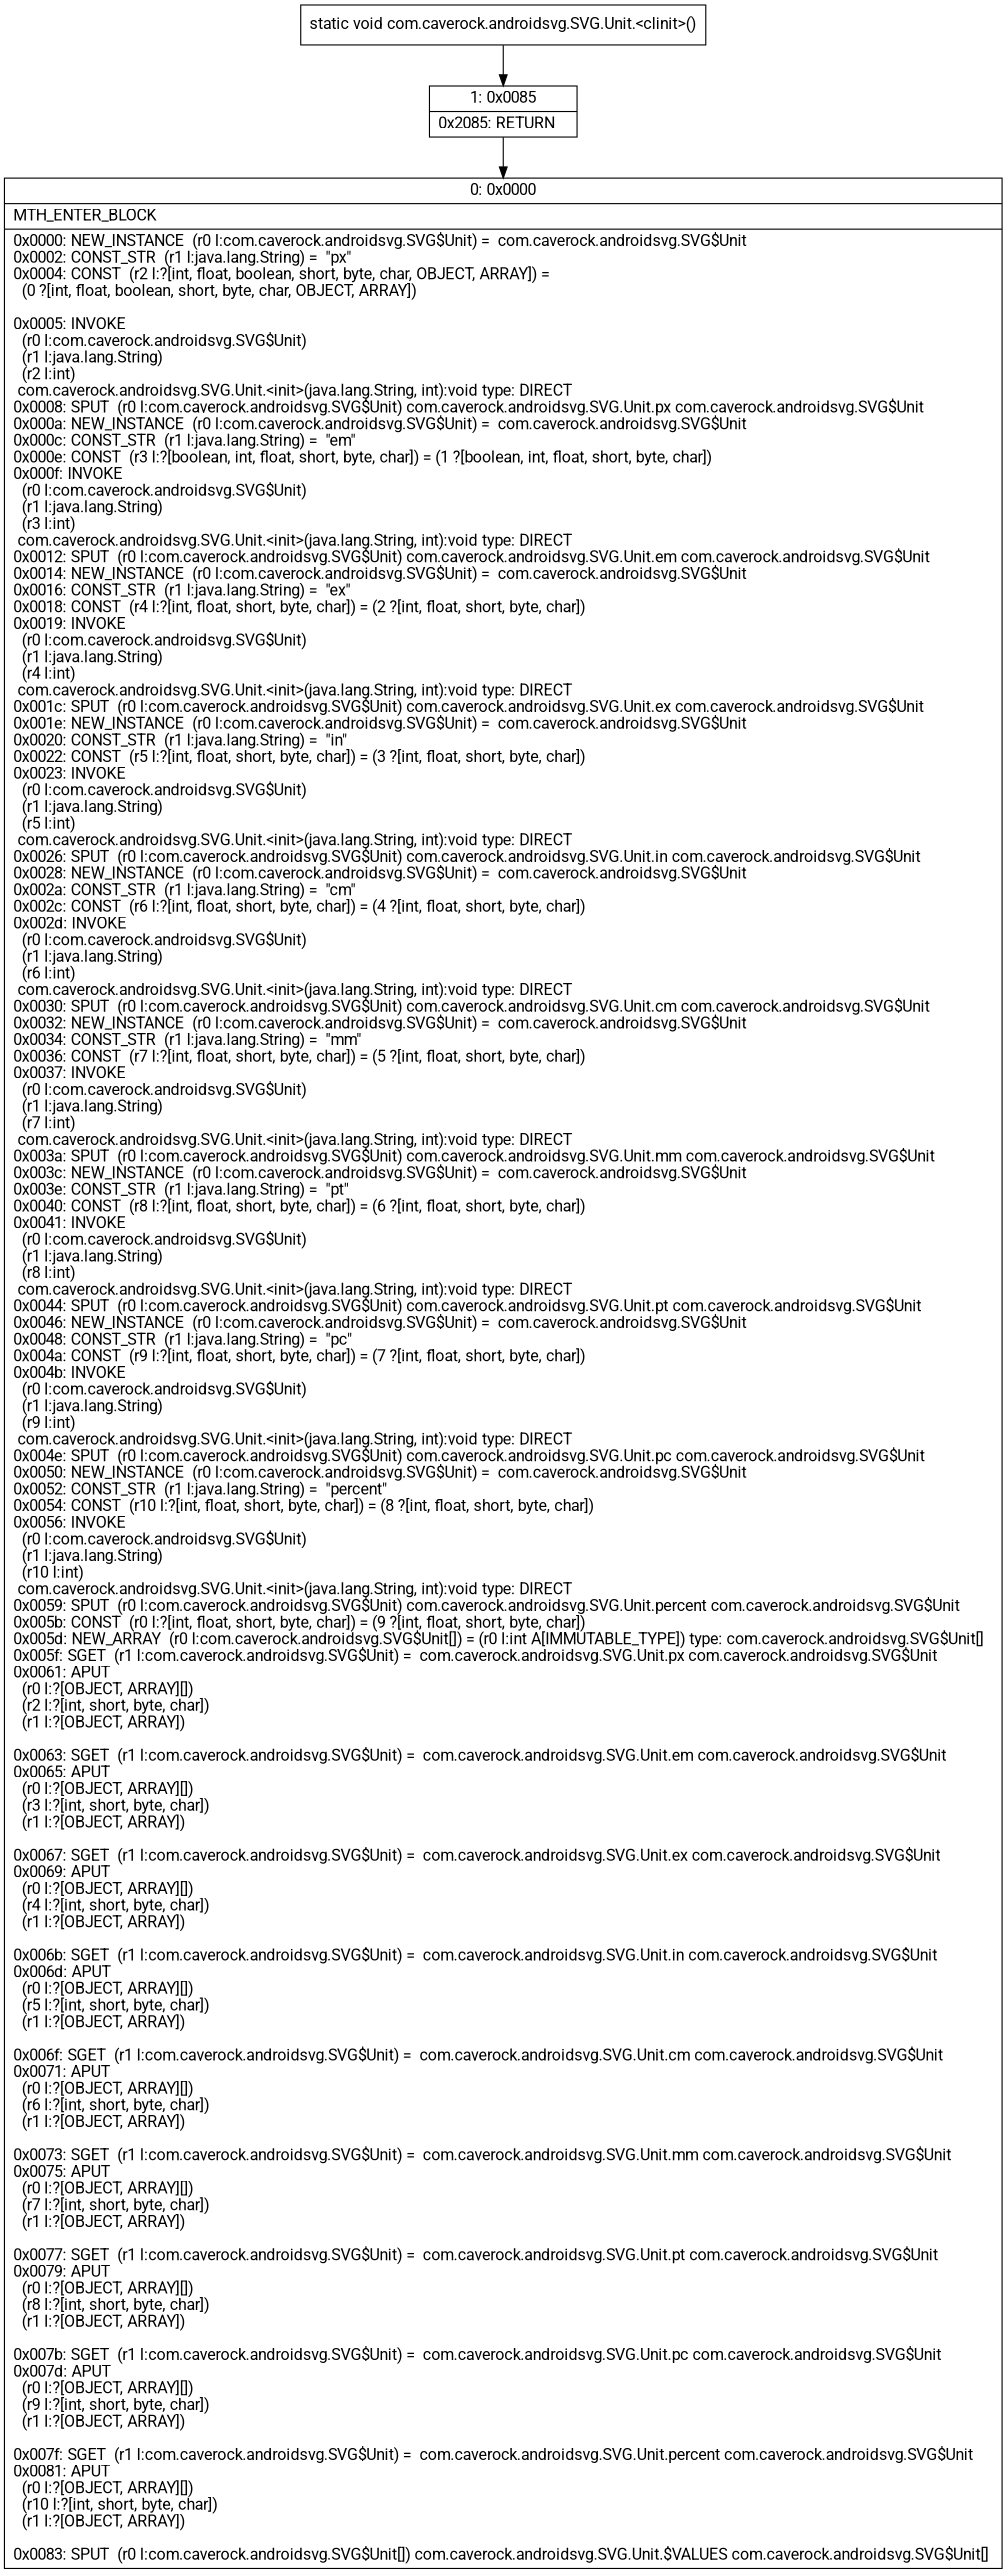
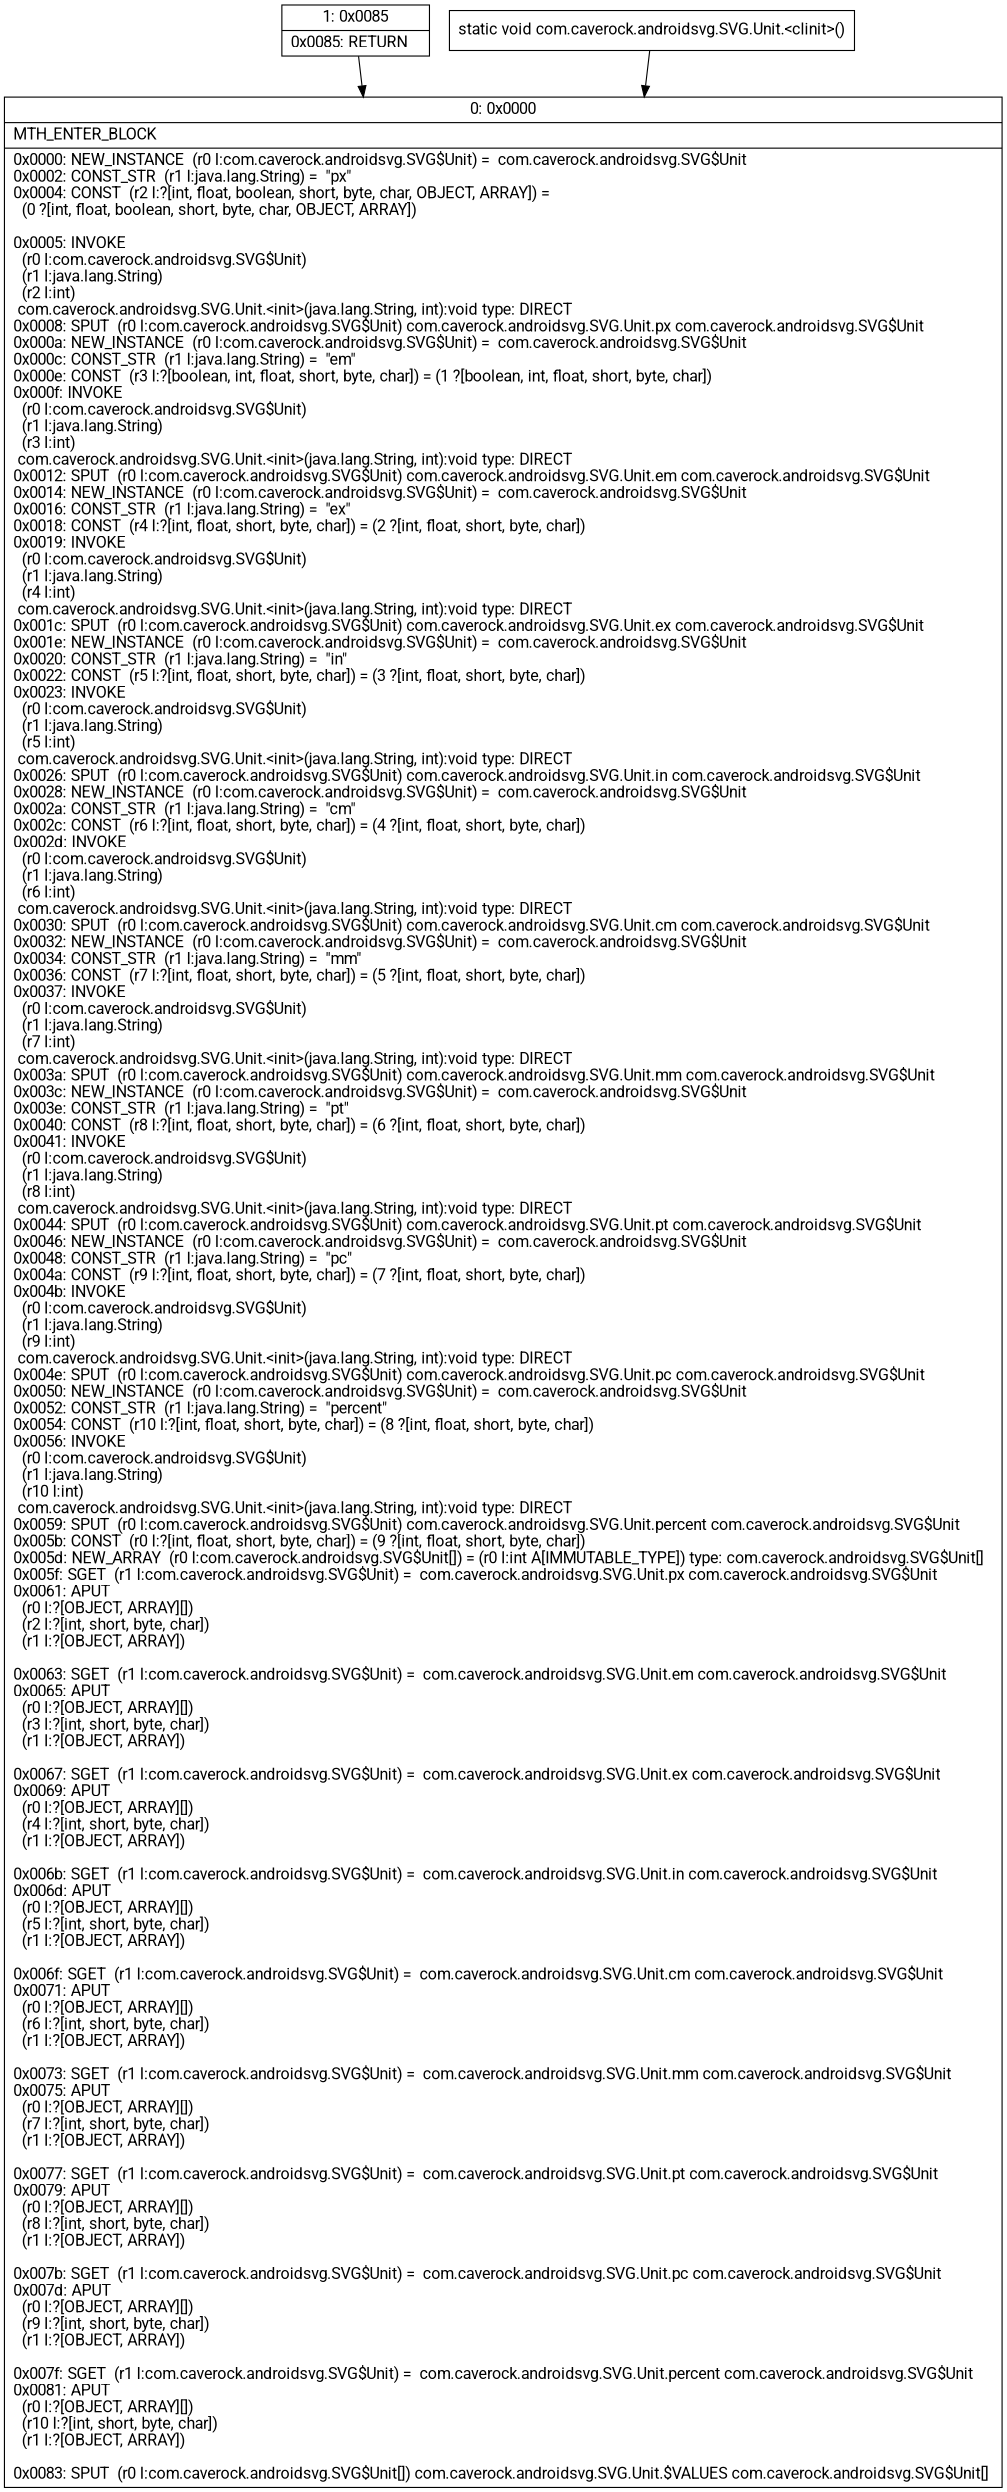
(503, 60) -> (648, 68)
(503, 124) -> (356, 43)
